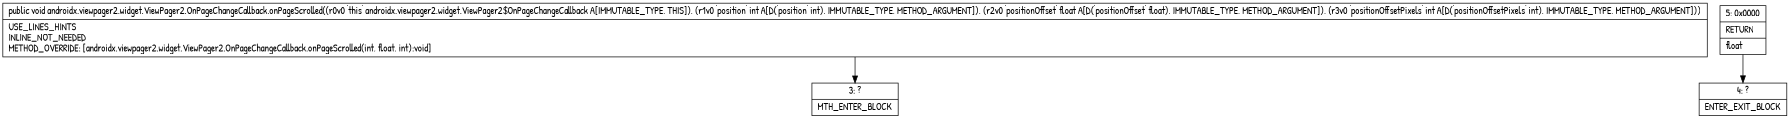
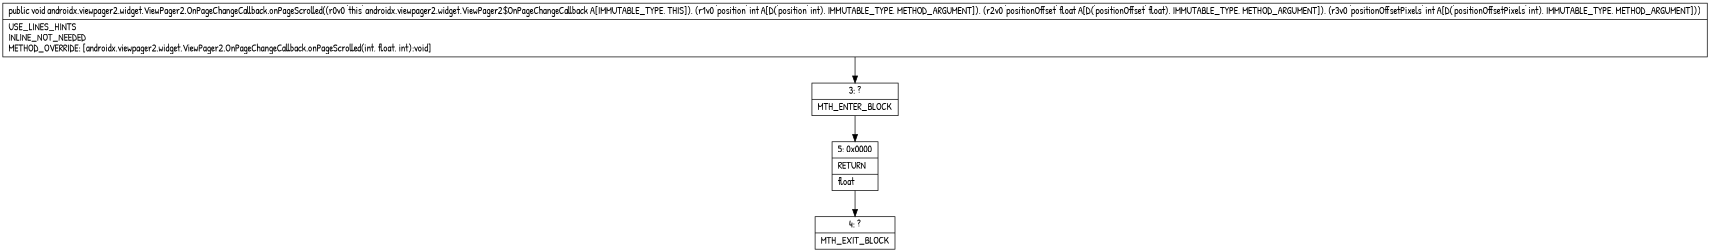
(1743, 107) -> (855, 241)
none -> (855, 125)
